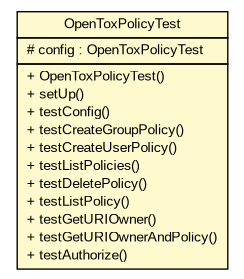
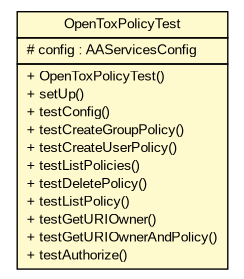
(116, 50) -> (112, 50)
